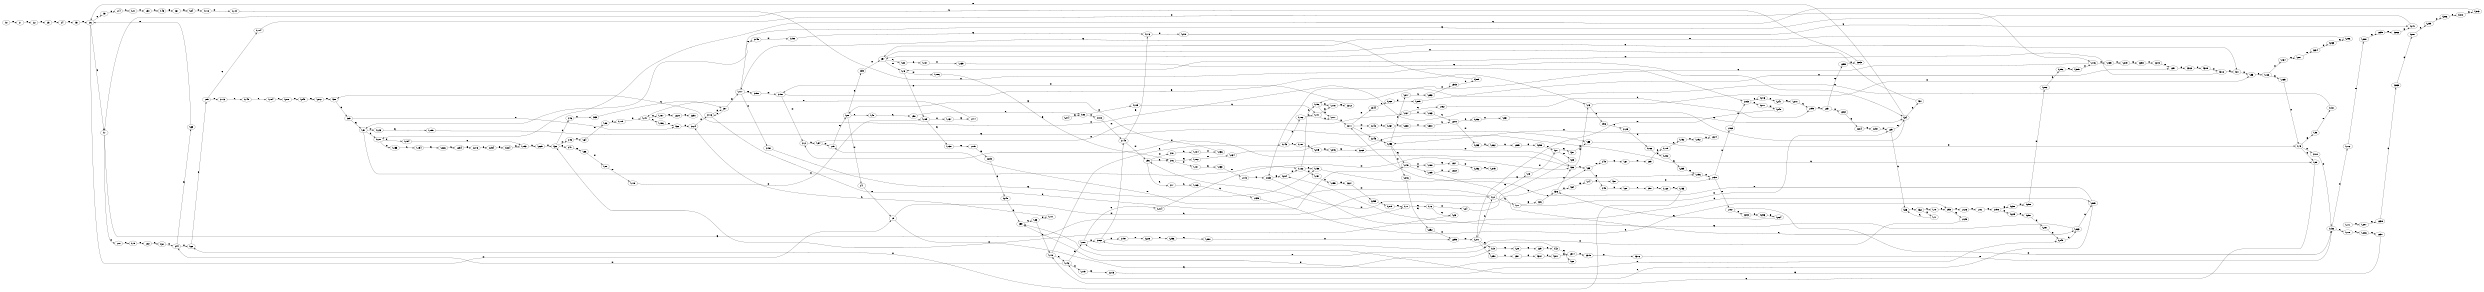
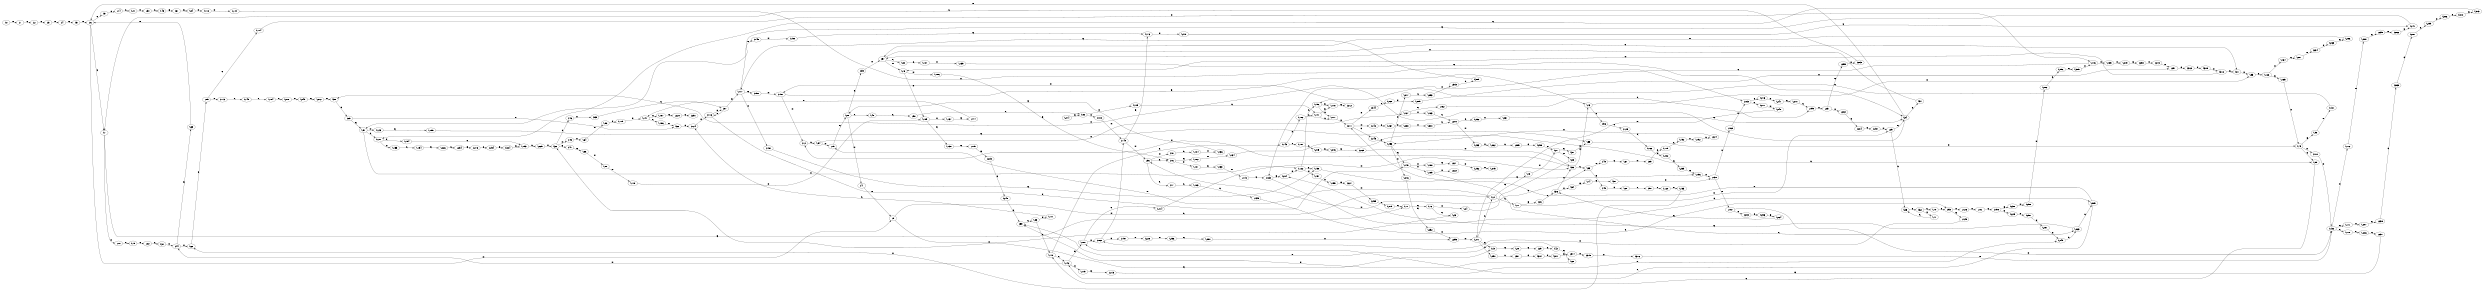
none -> (2339, 227)
